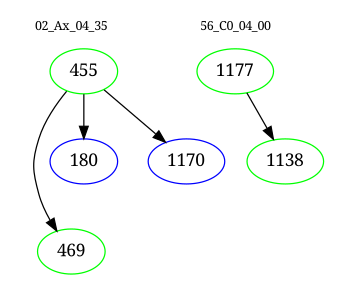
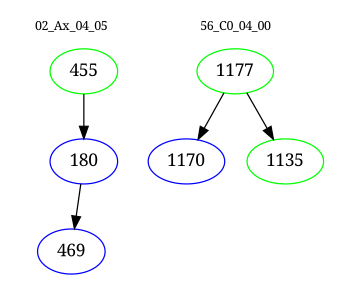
(71, 27) -> (71, 27)
(120, 103) -> (214, 111)
(35, 153) -> (79, 200)
(285, 161) -> (285, 161)
(71, 252) -> (71, 252)
